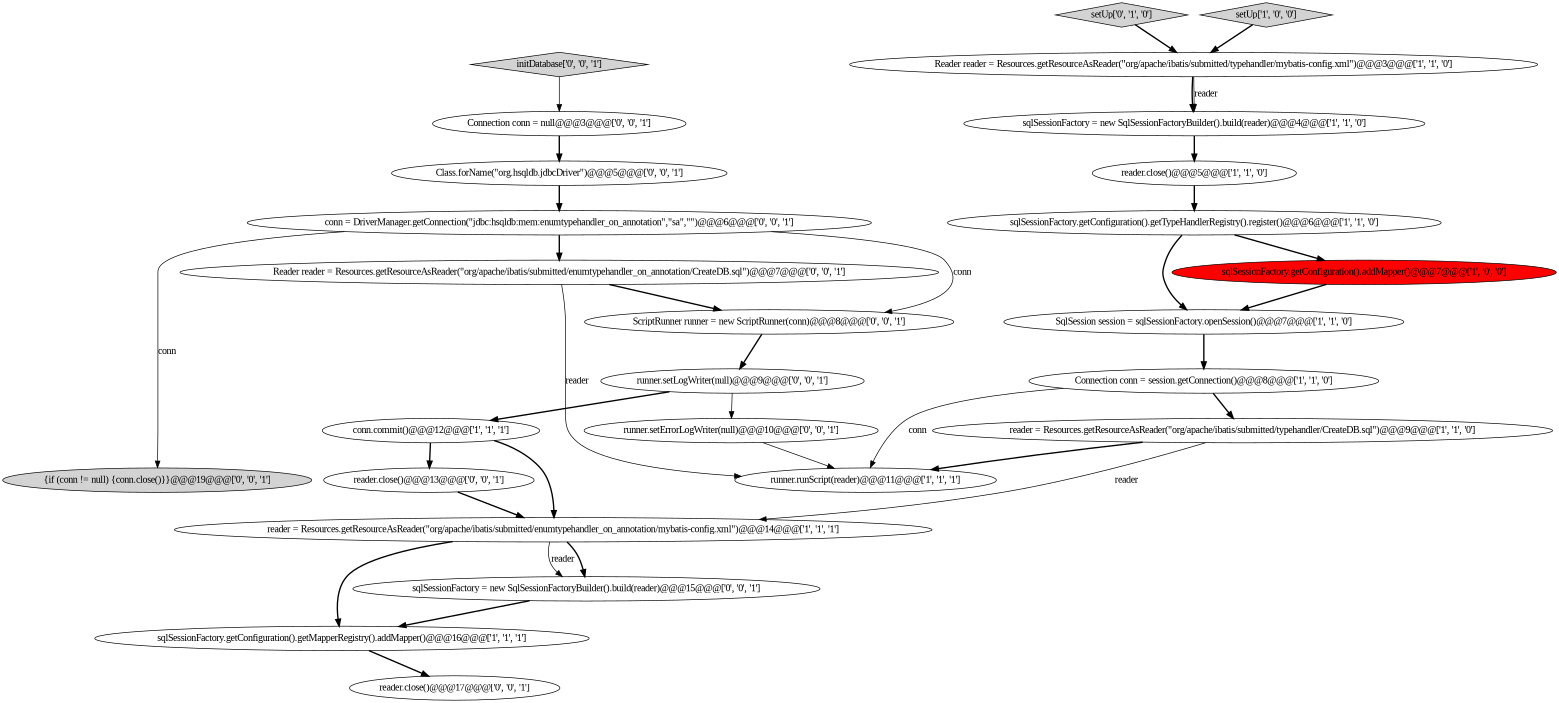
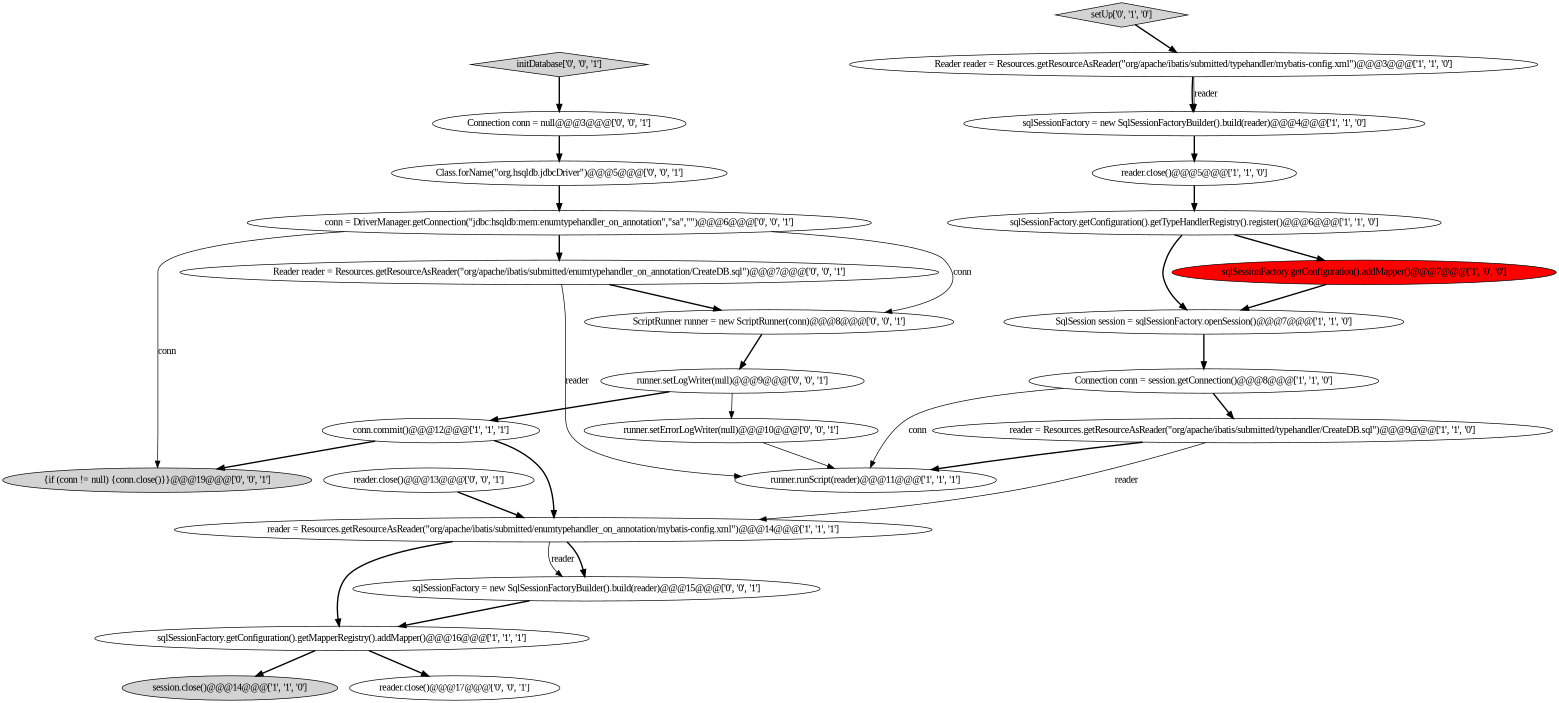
(1266, 15) -> none
(559, 91) -> (559, 91)
(430, 452) -> (300, 454)
none -> (230, 688)
